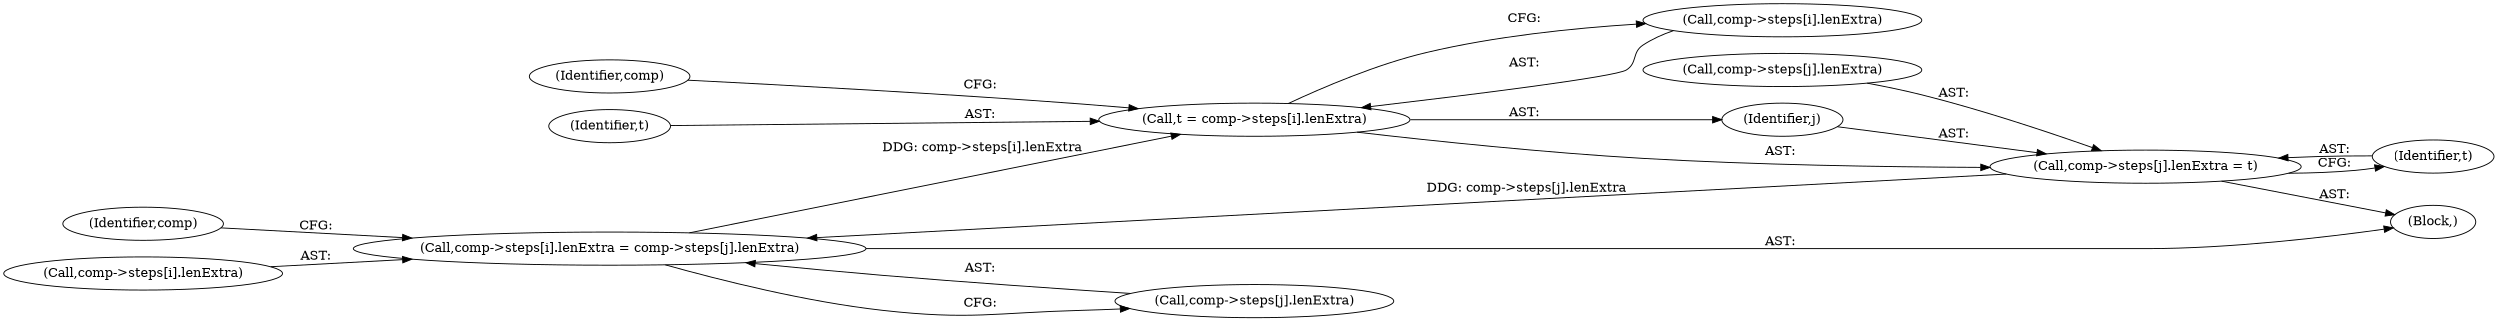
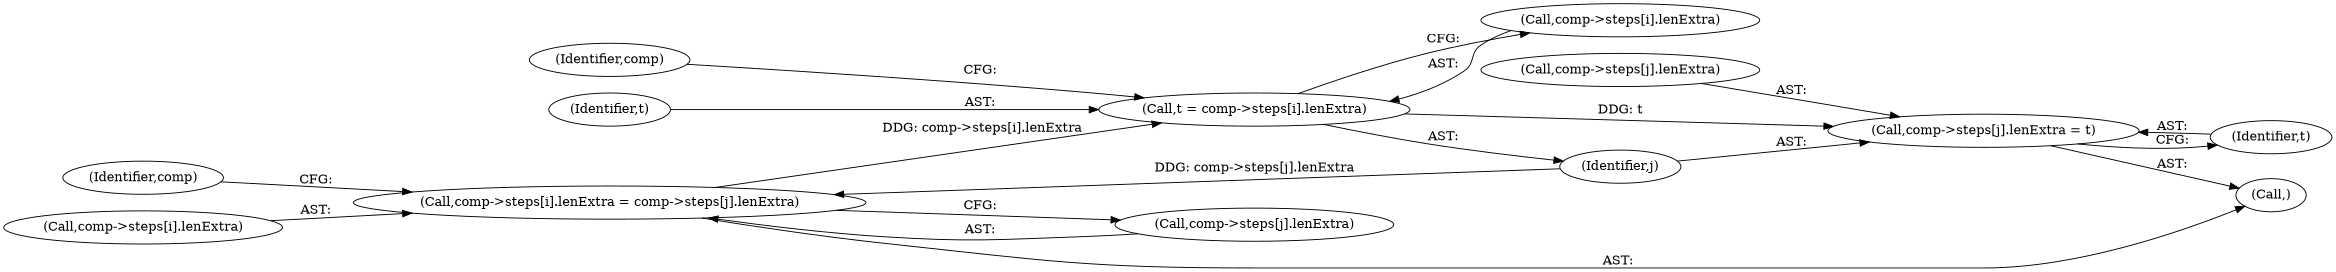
(1782, 151) -> (1620, 110)
(1412, 206) -> (1202, 182)
(2433, 222) -> (2271, 195)
